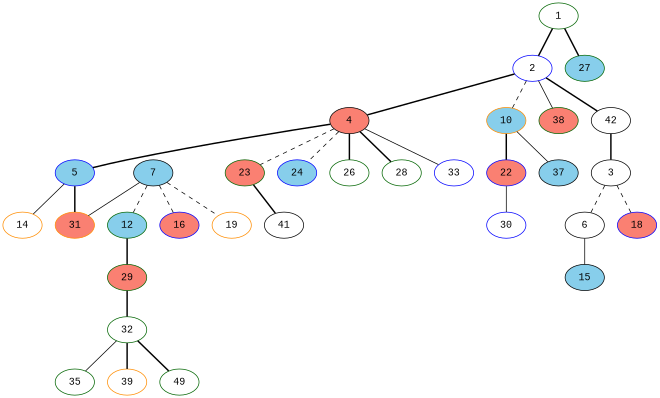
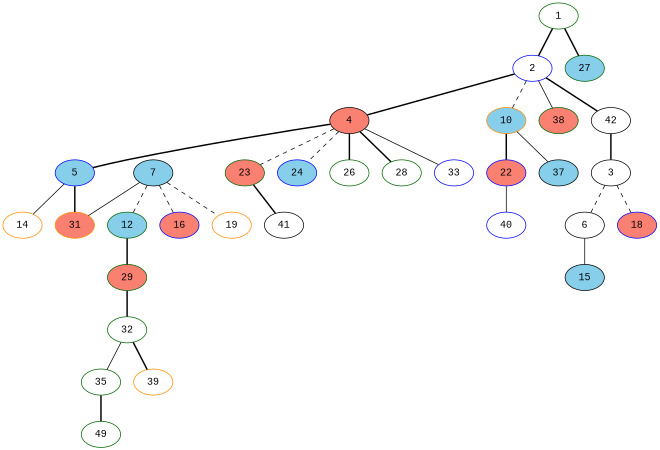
(506, 225) -> (506, 225)
(153, 356) -> (101, 408)
